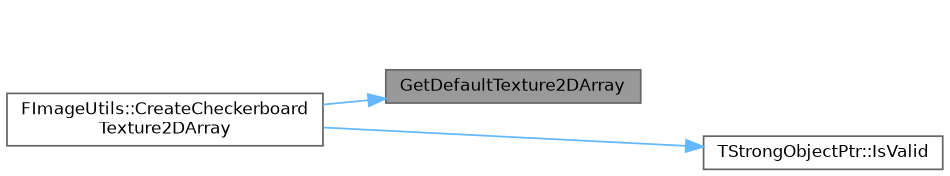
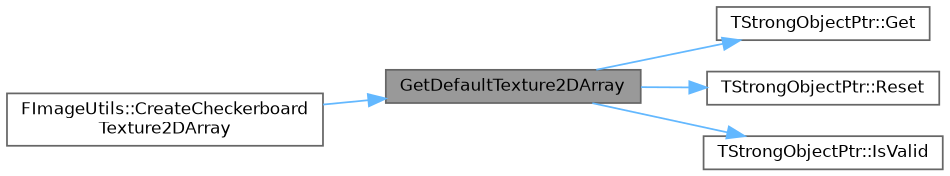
none -> (823, 24)
none -> (823, 88)
(504, 137) -> (660, 118)
